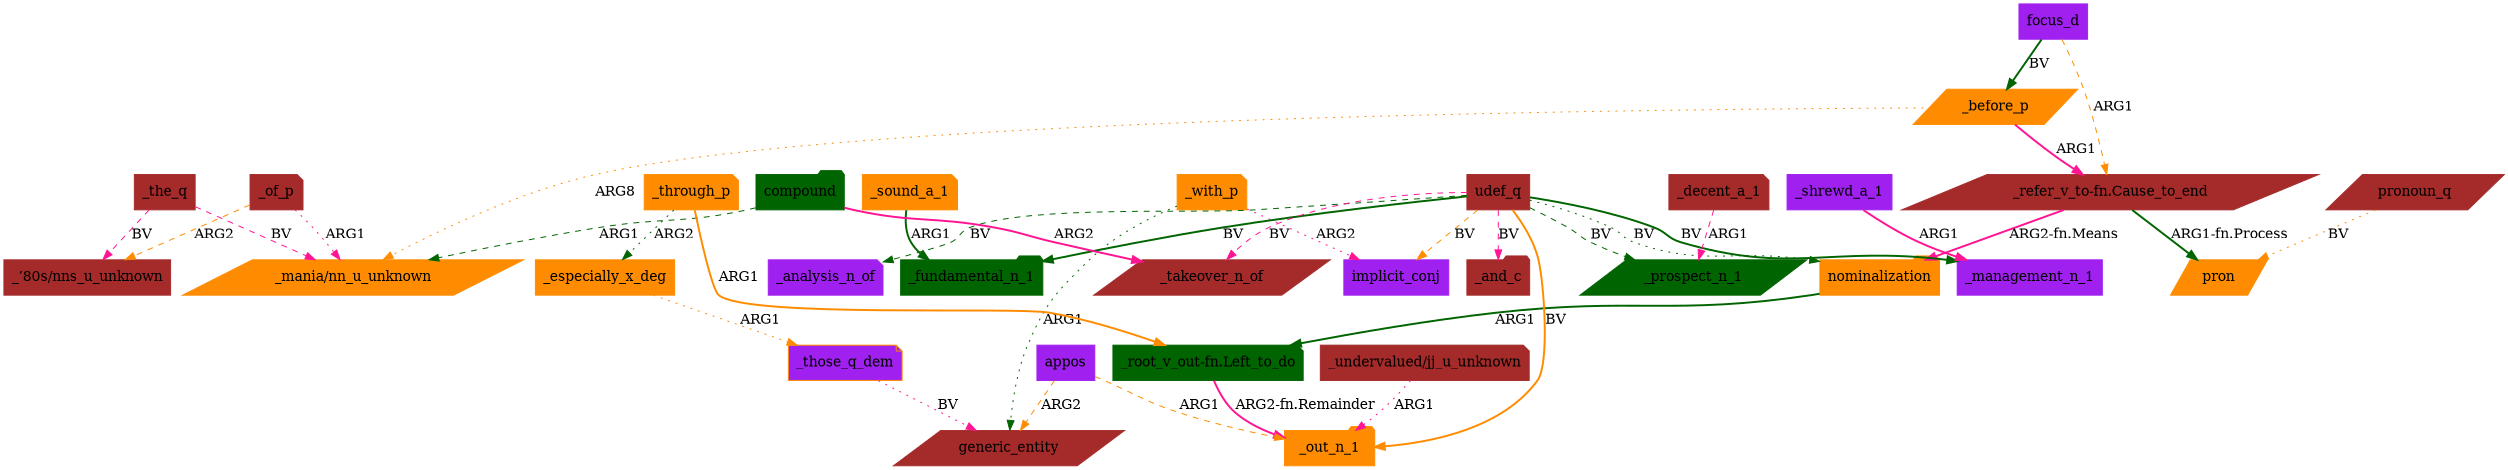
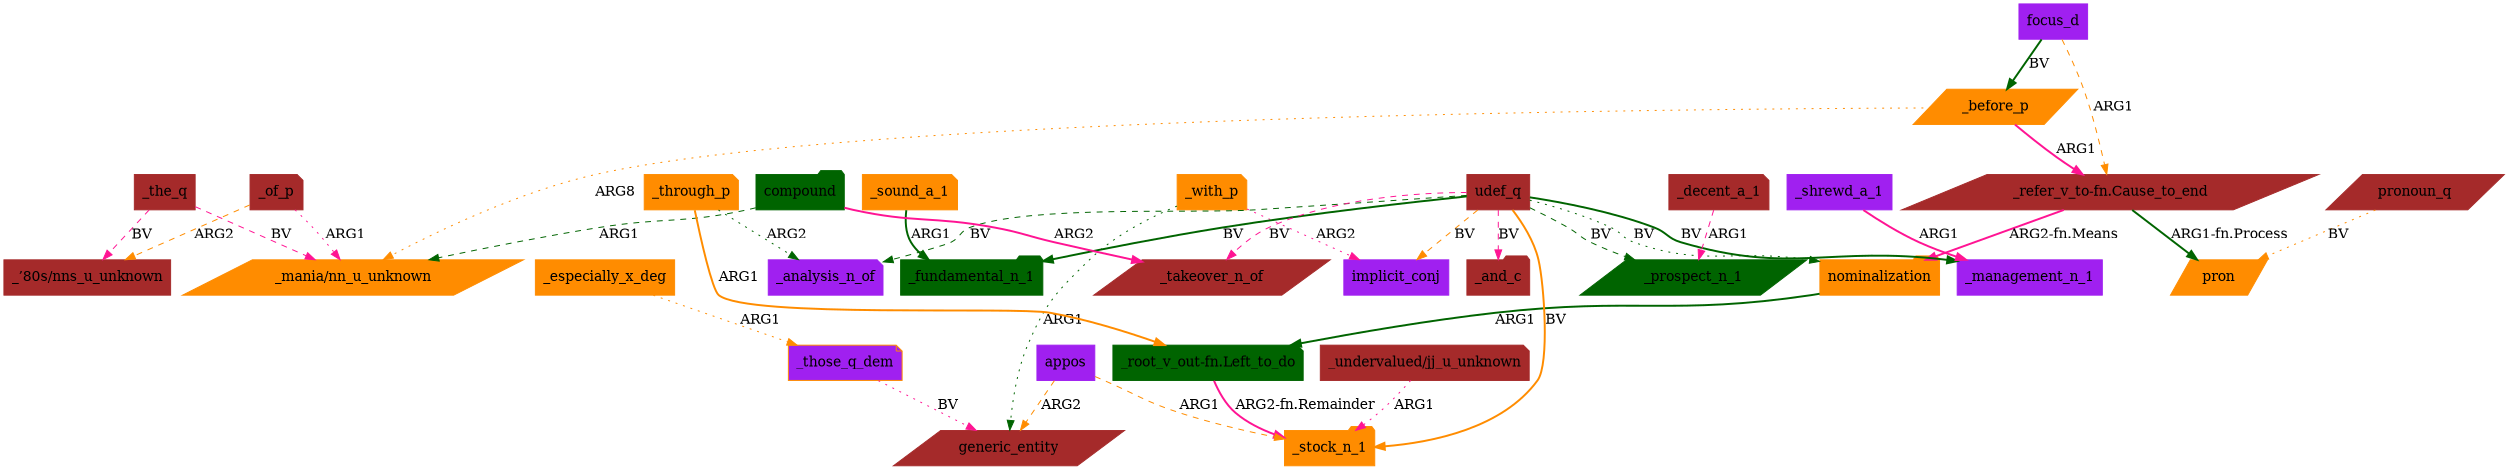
(652, 231) -> (754, 232)
(1330, 448) -> (1330, 448)
